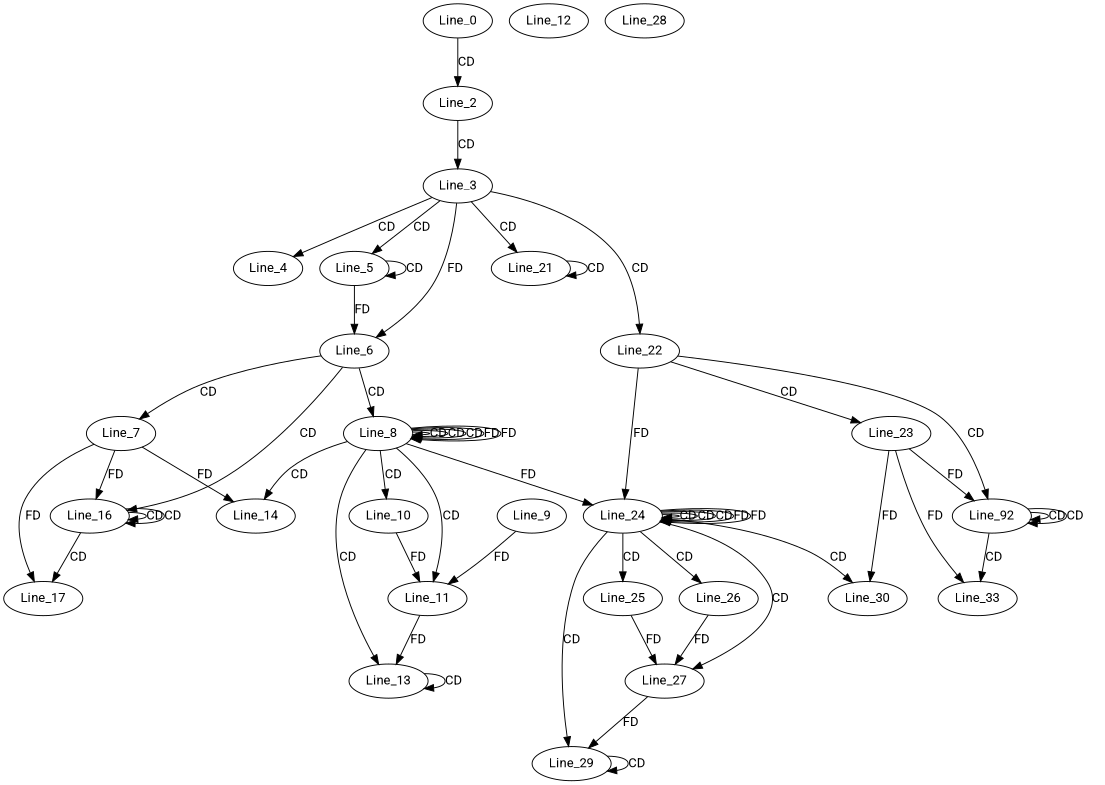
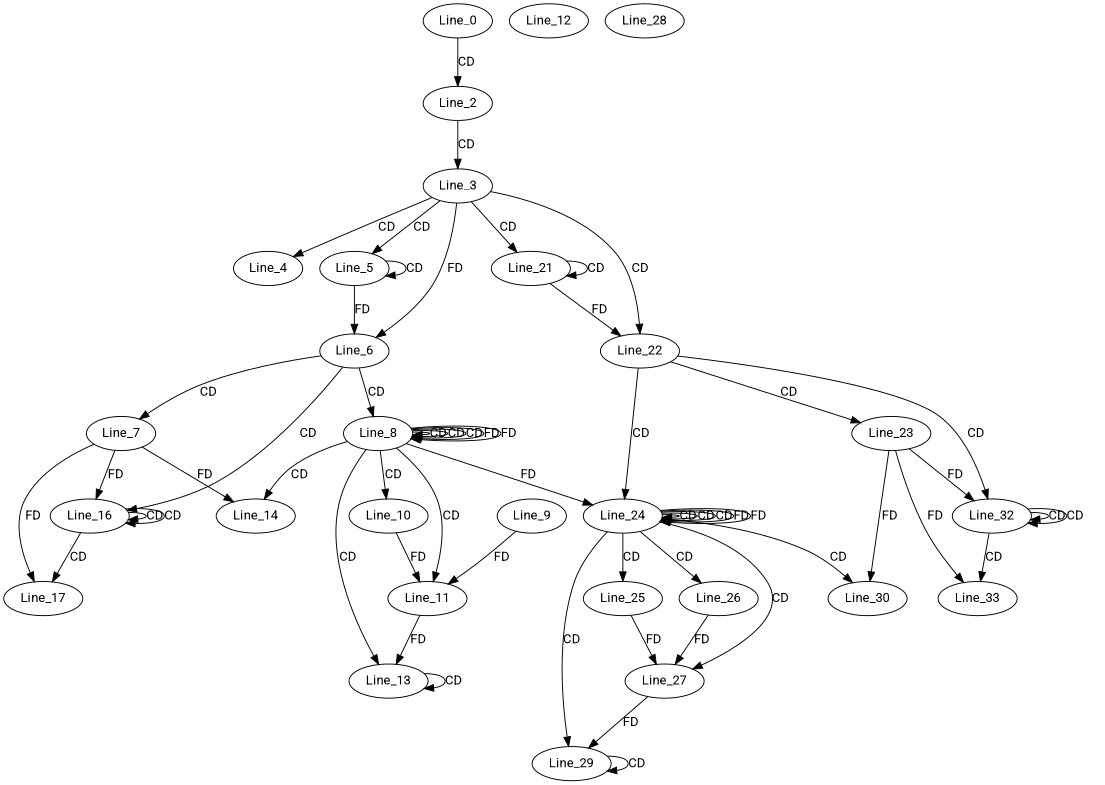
none -> (581, 307)
(641, 434) -> (641, 434)
(992, 516) -> (992, 516)
